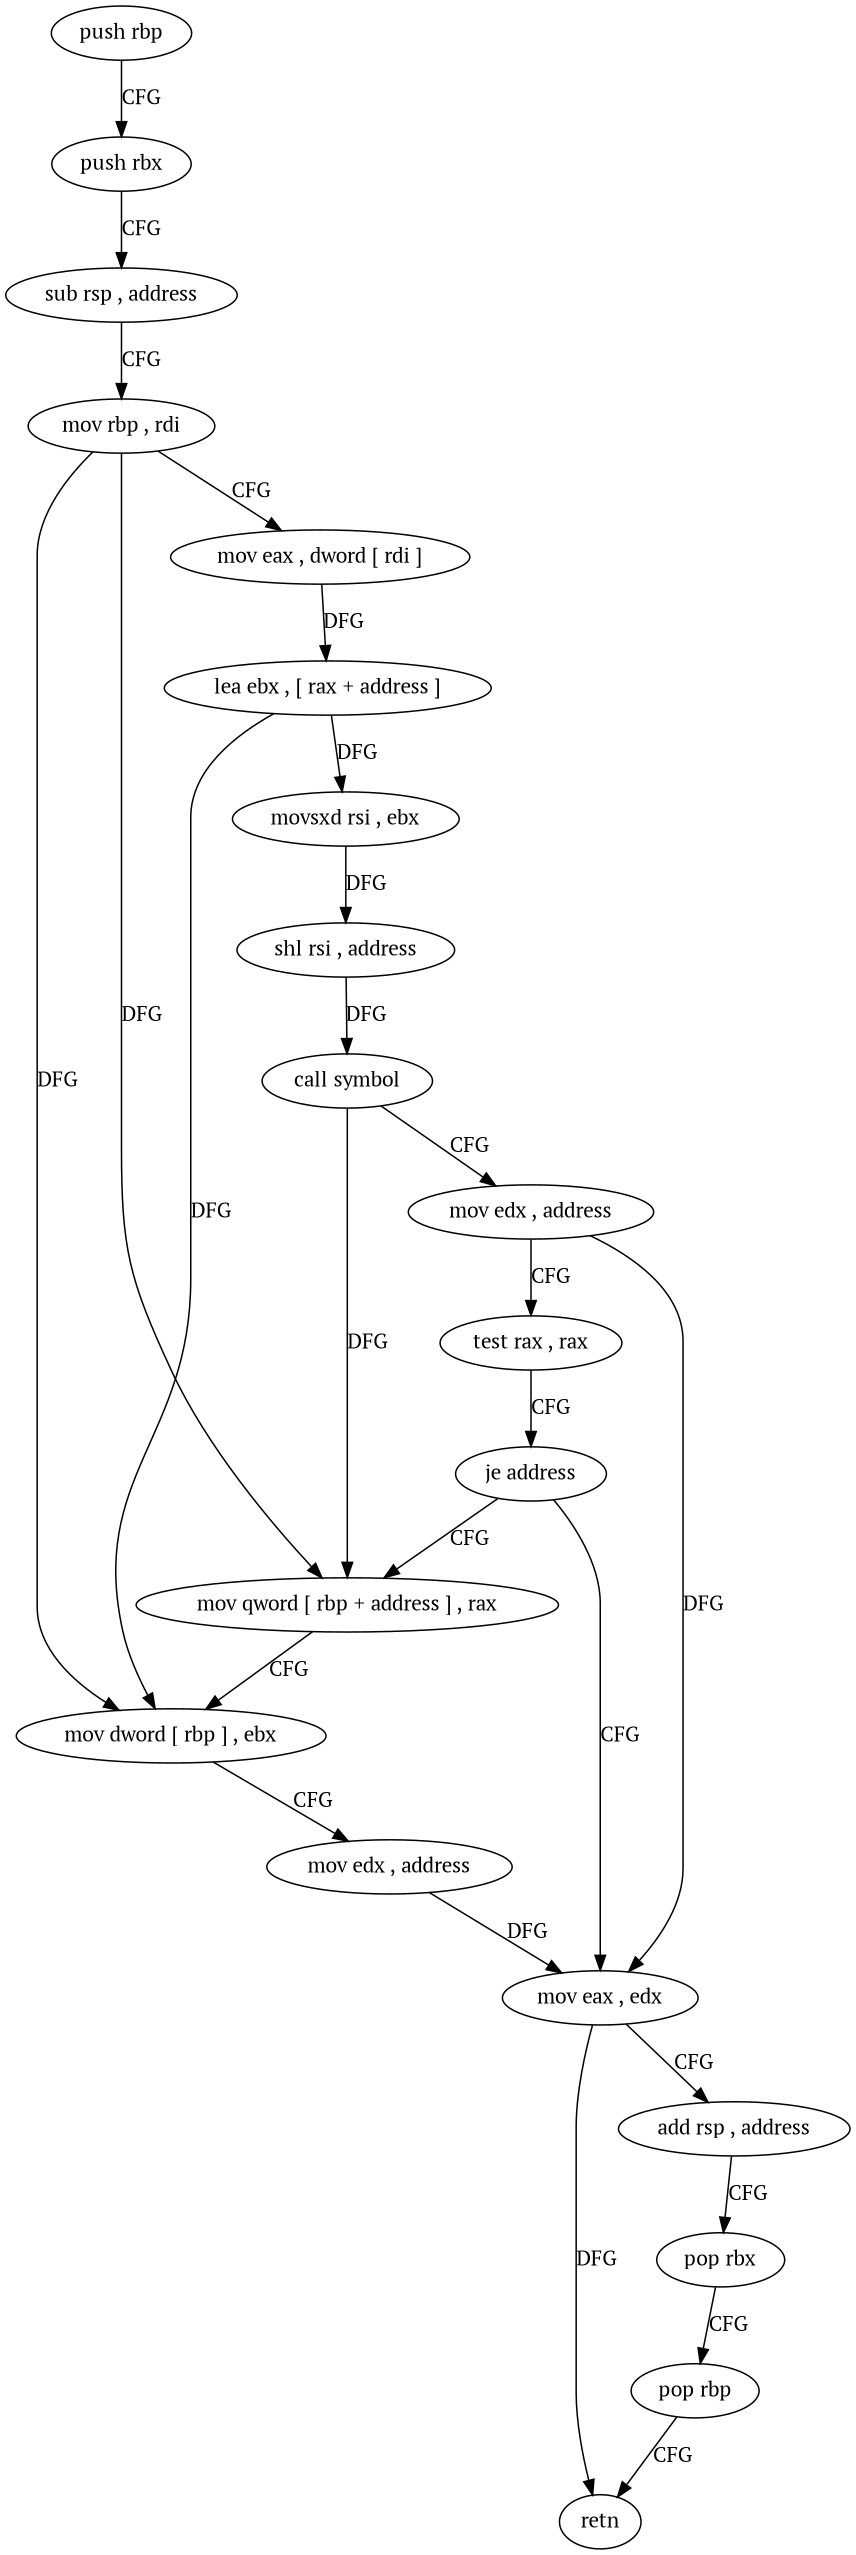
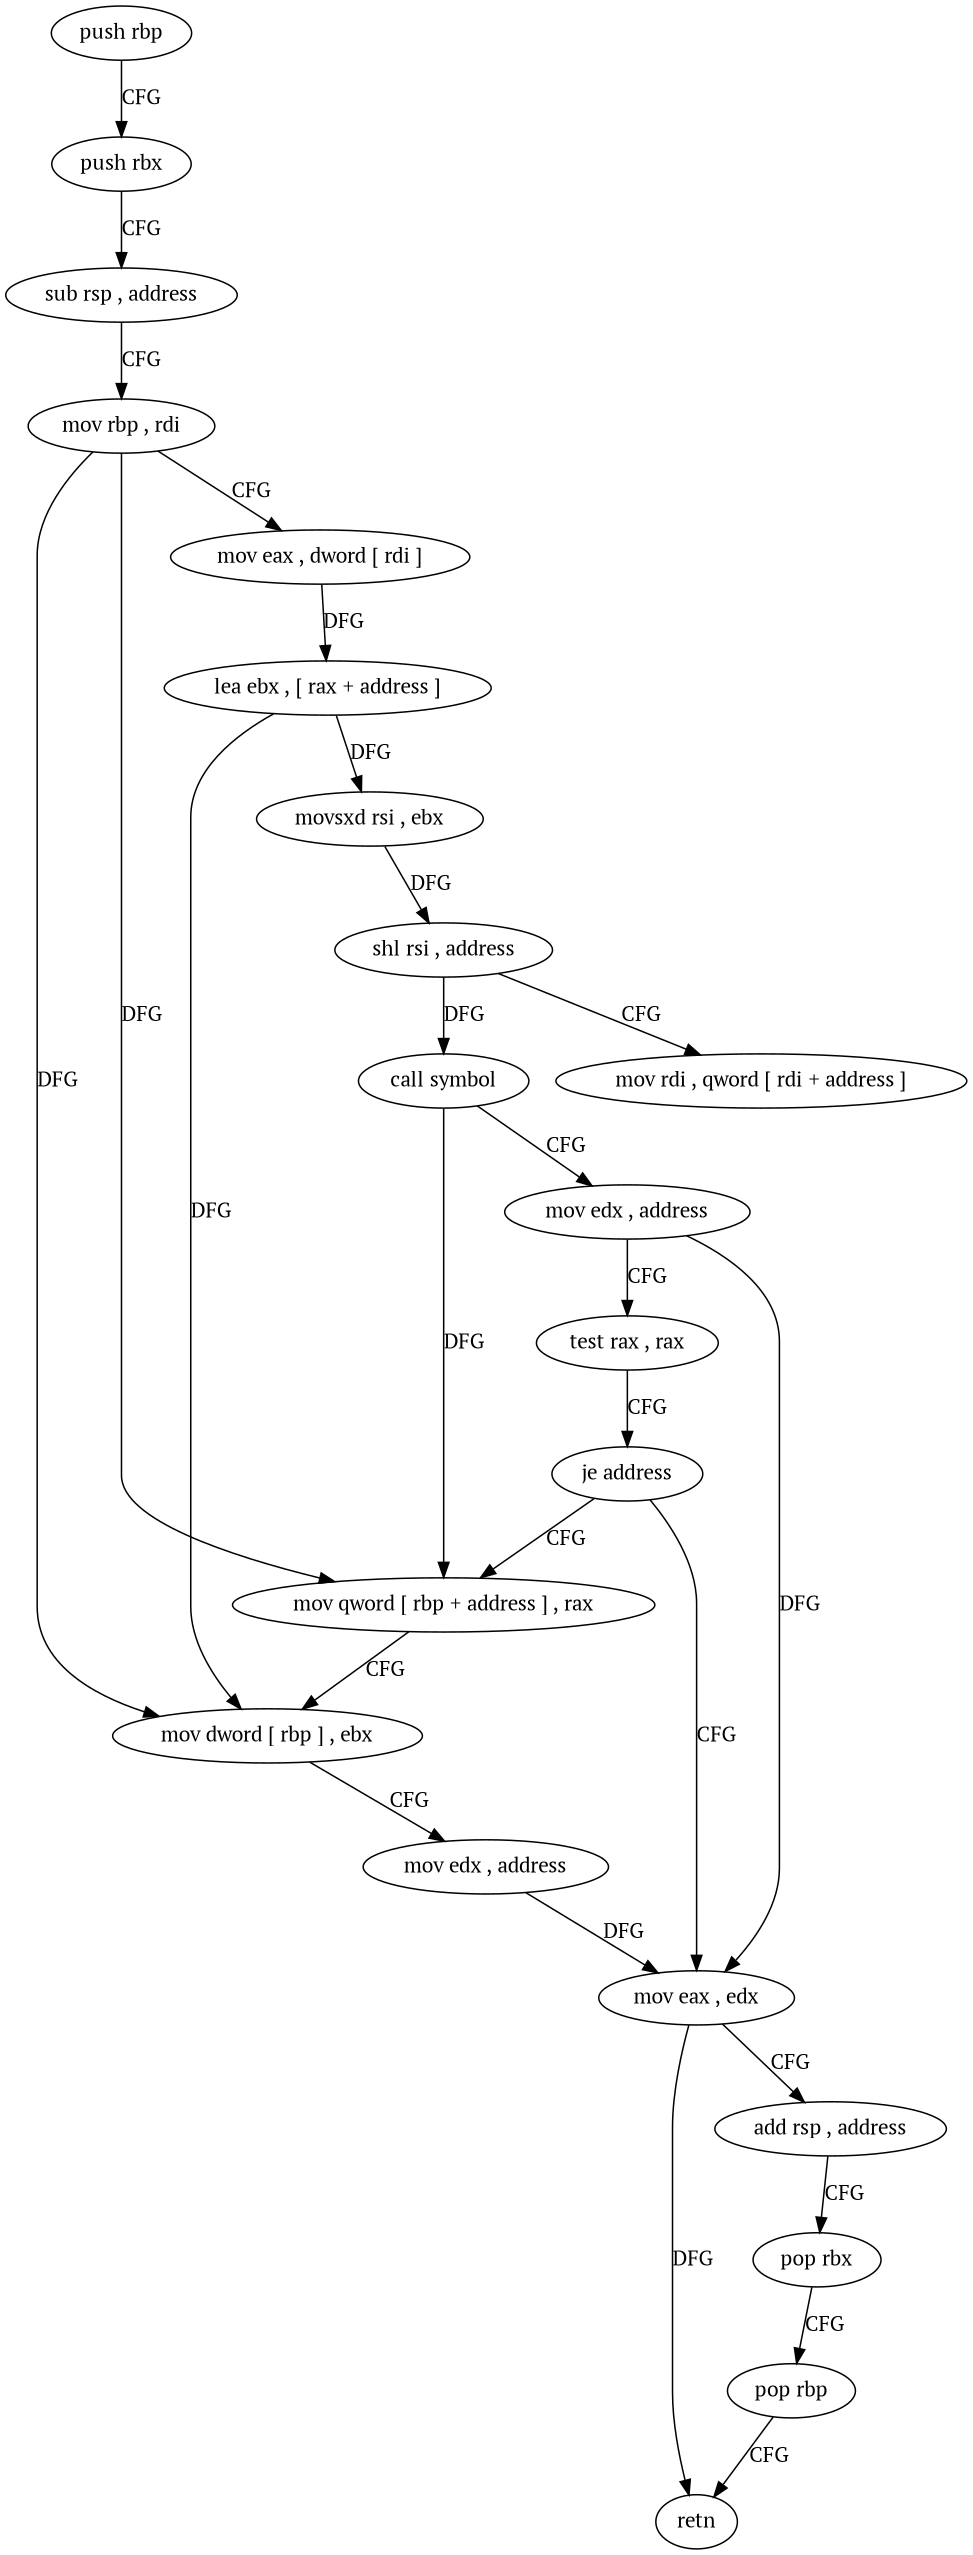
none -> (761, 1081)
